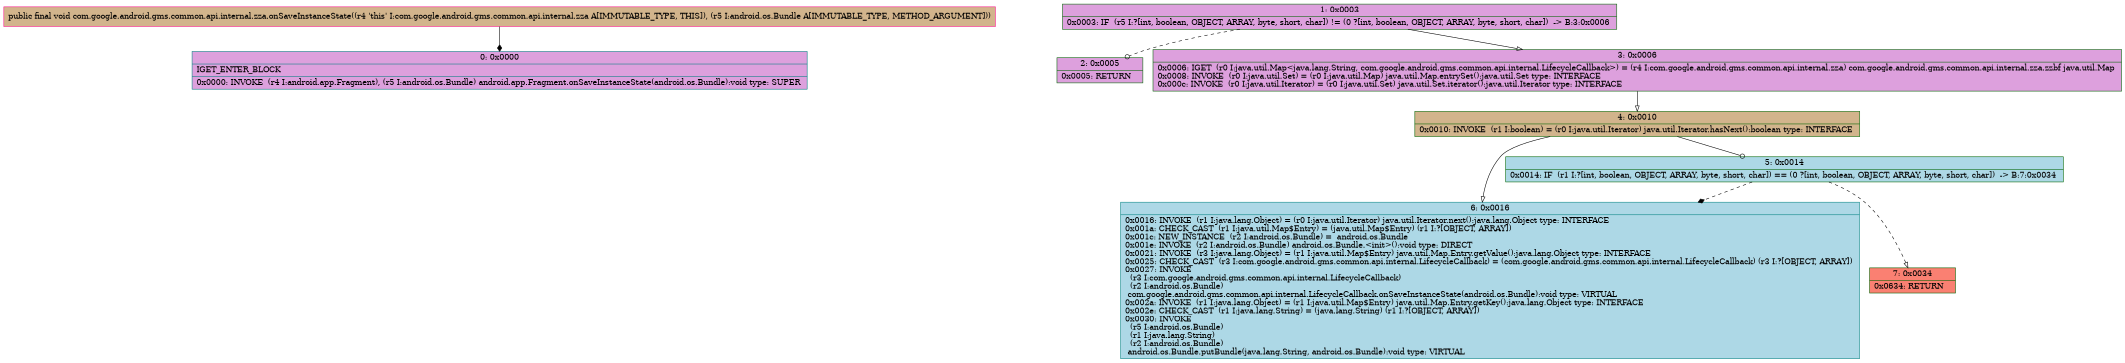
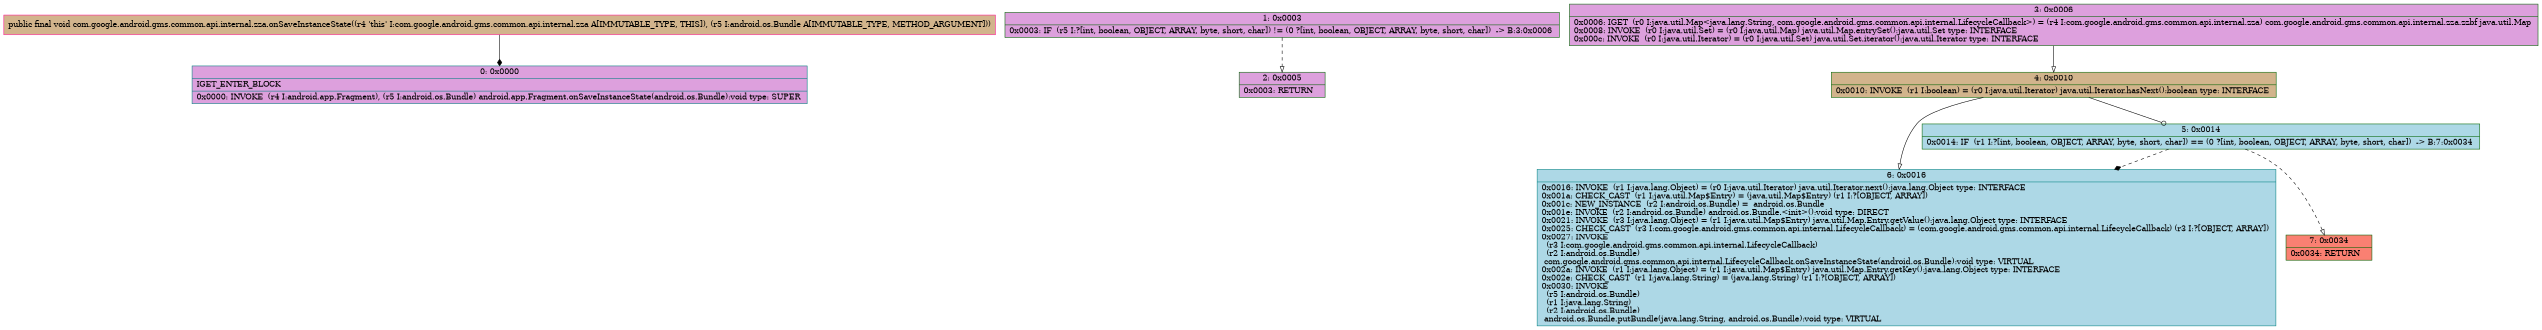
(1462, 39) -> none
(1184, 40) -> (1282, 52)
(1100, 76) -> (1282, 91)
(1913, 286) -> (2329, 254)
